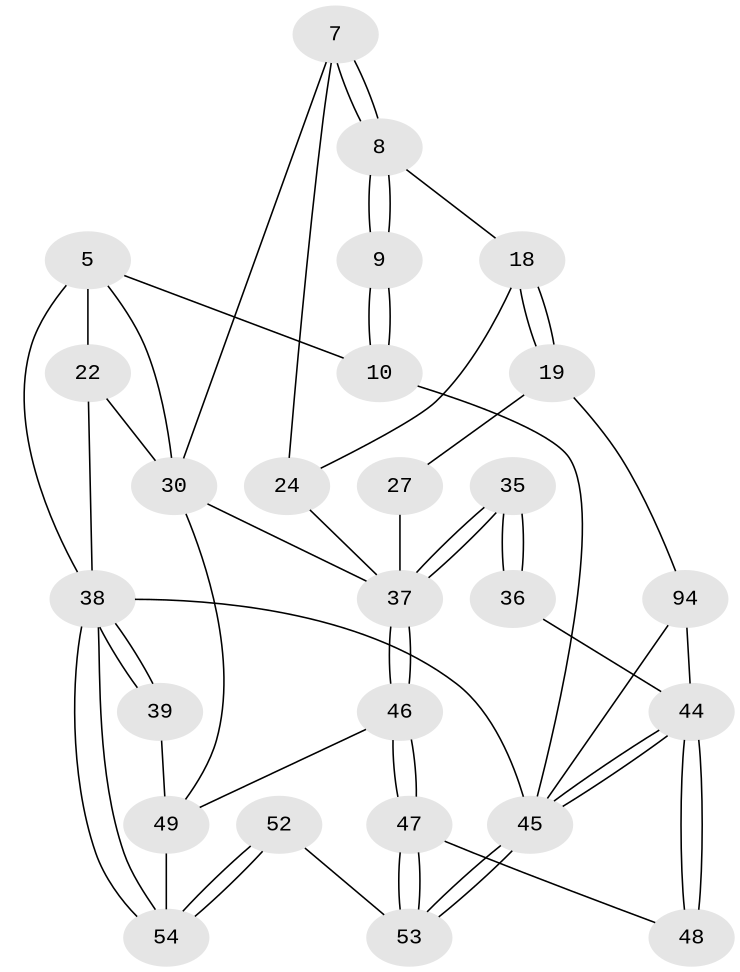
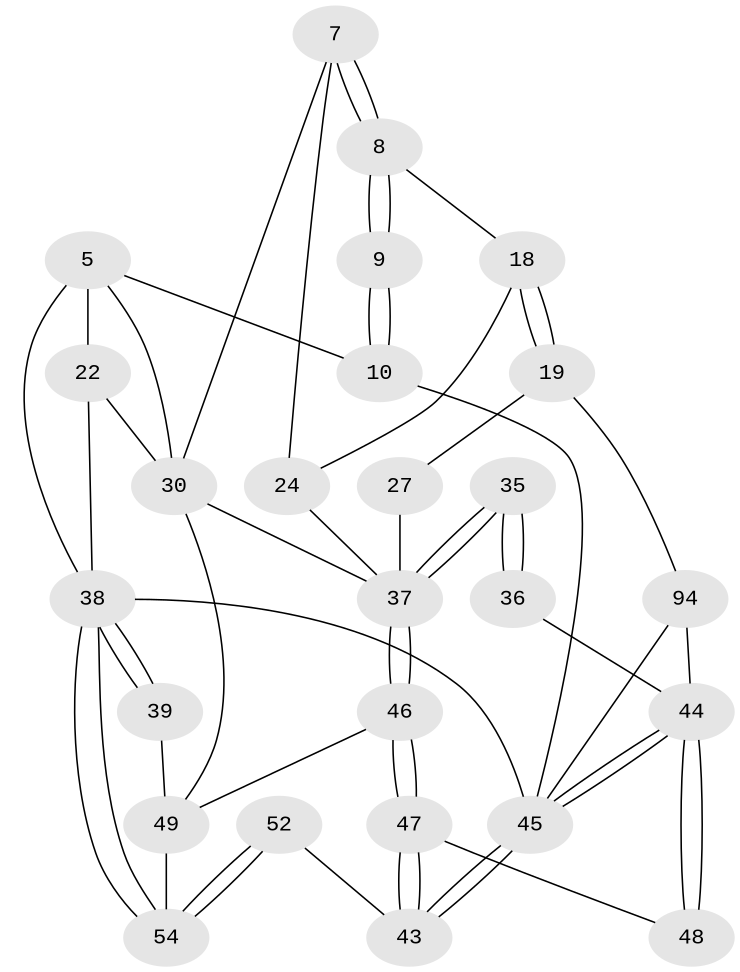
(409, 938) -> (409, 938)
